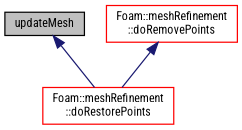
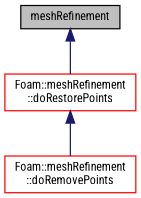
(45, 24) -> (70, 17)
(136, 70) -> (70, 140)
